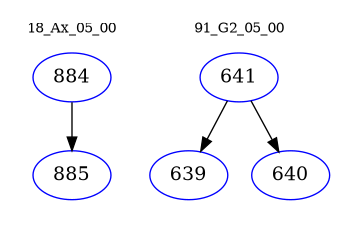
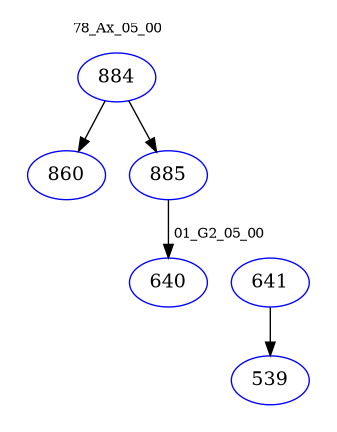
(72, 29) -> (117, 29)
(240, 29) -> (219, 234)
(262, 120) -> (168, 230)
none -> (67, 175)
(189, 175) -> (270, 380)
